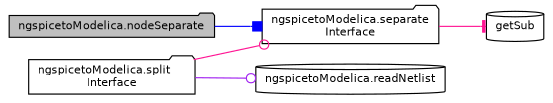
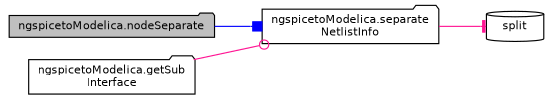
(350, 26) -> (350, 26)
(515, 26) -> (515, 26)
(112, 77) -> (112, 77)
(350, 79) -> none
